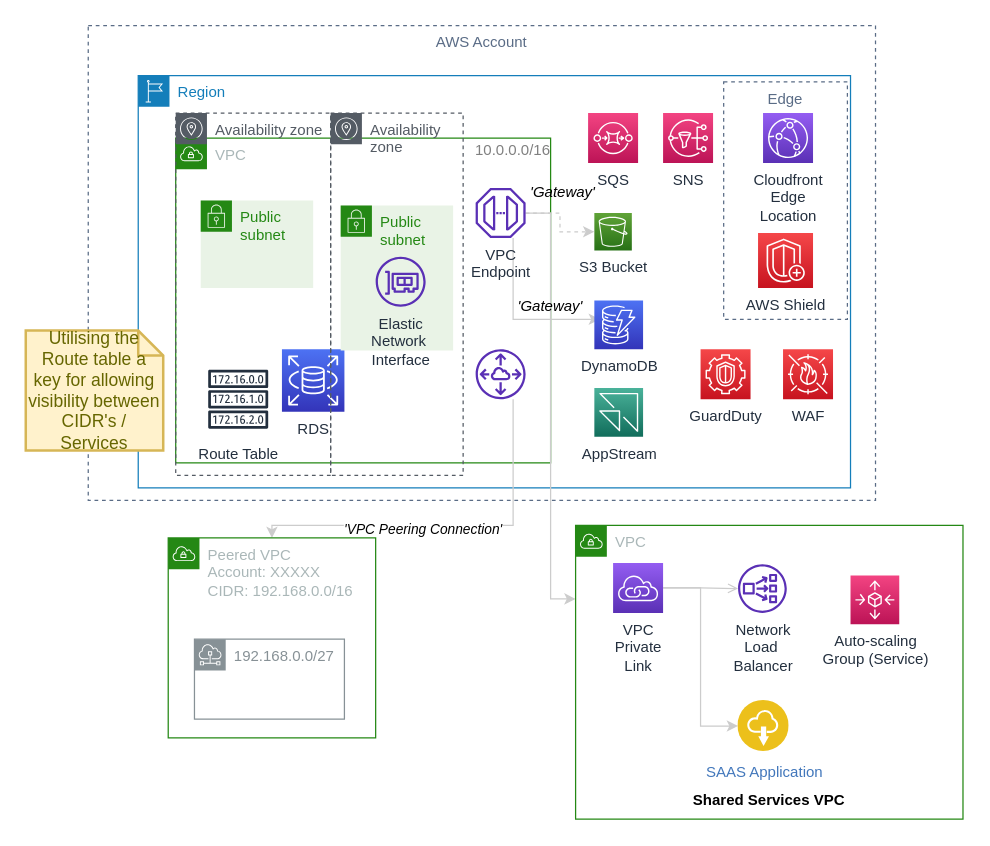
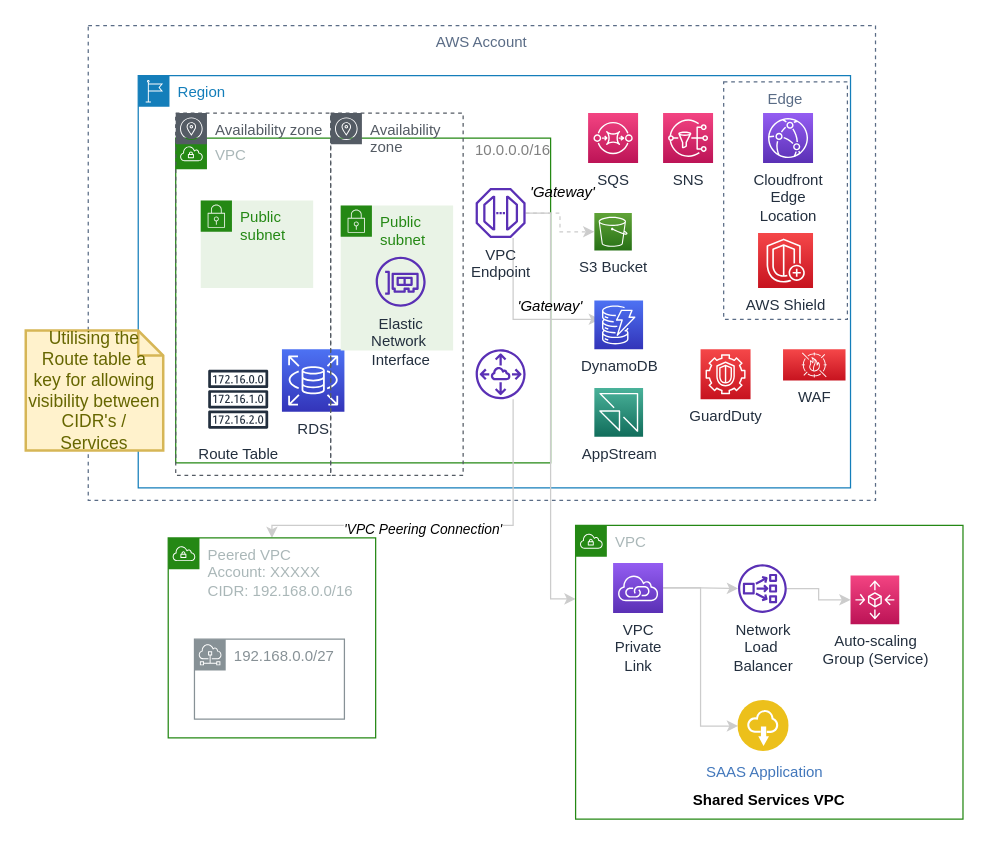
(808, 374) -> (814, 365)
(730, 589) -> (728, 589)
none -> (819, 590)
